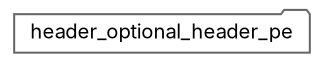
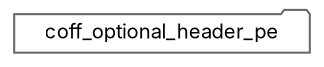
(162, 33) -> (162, 33)
